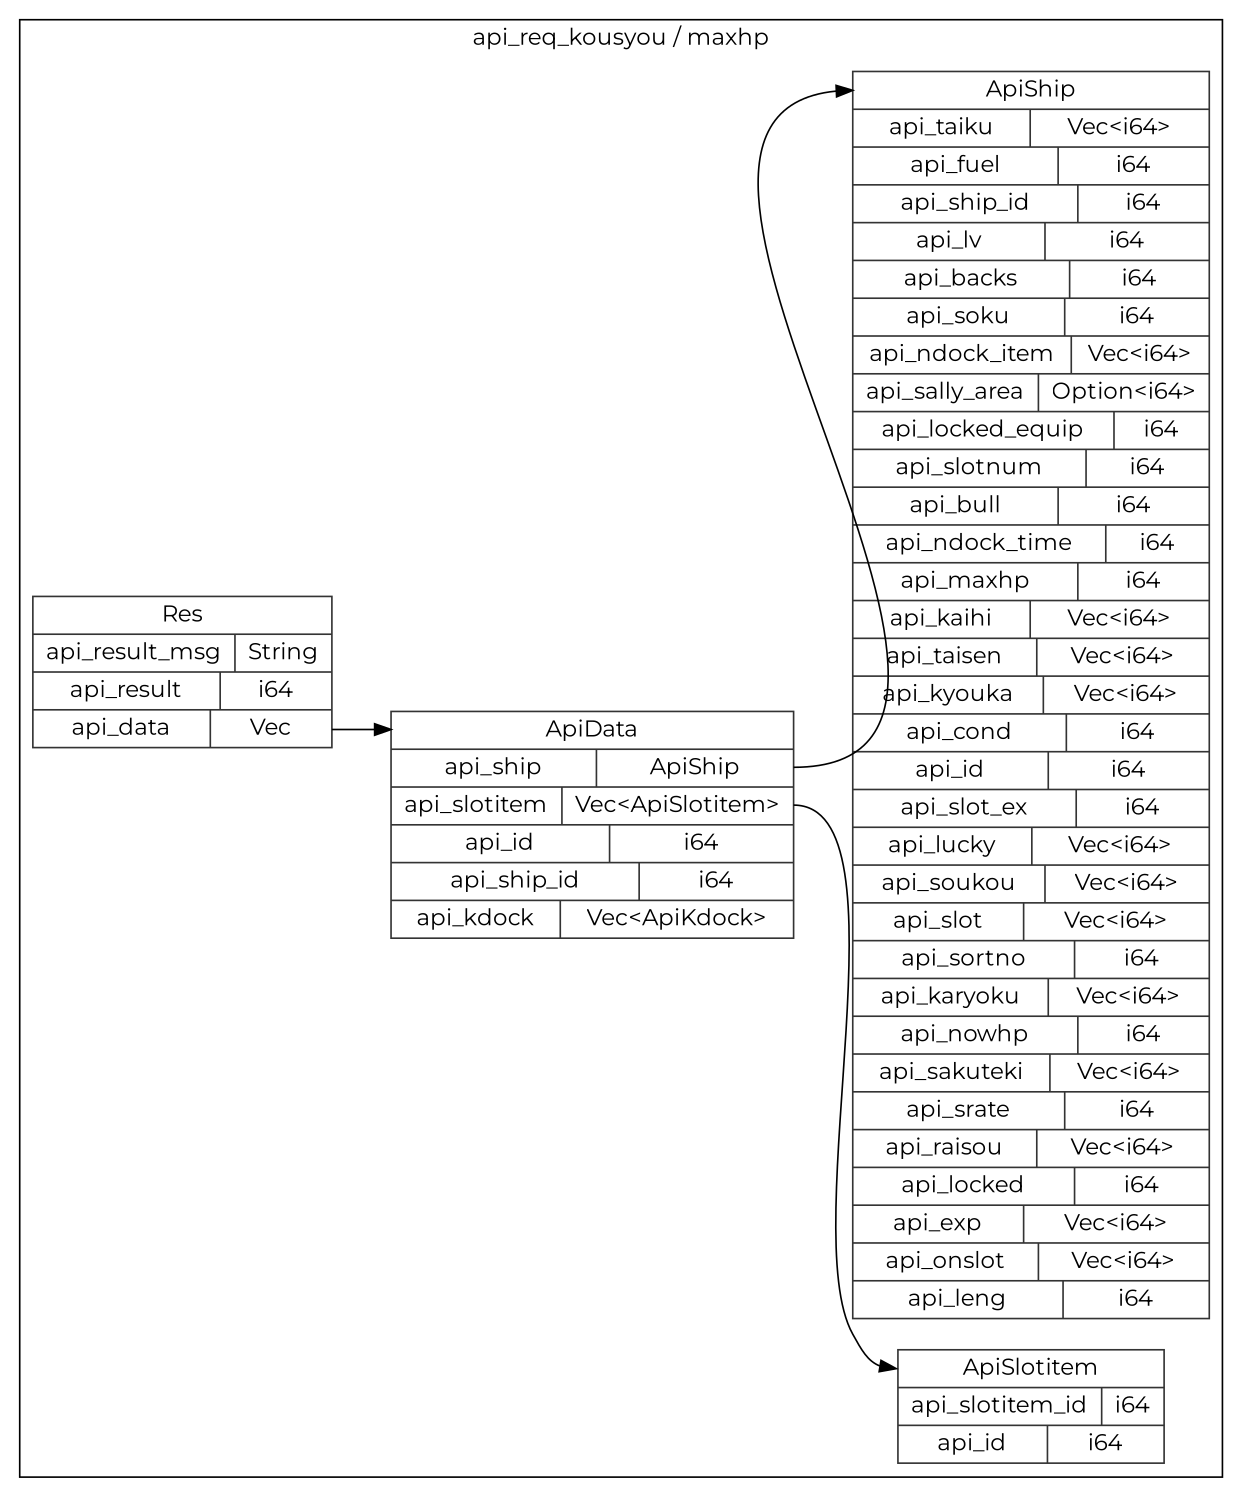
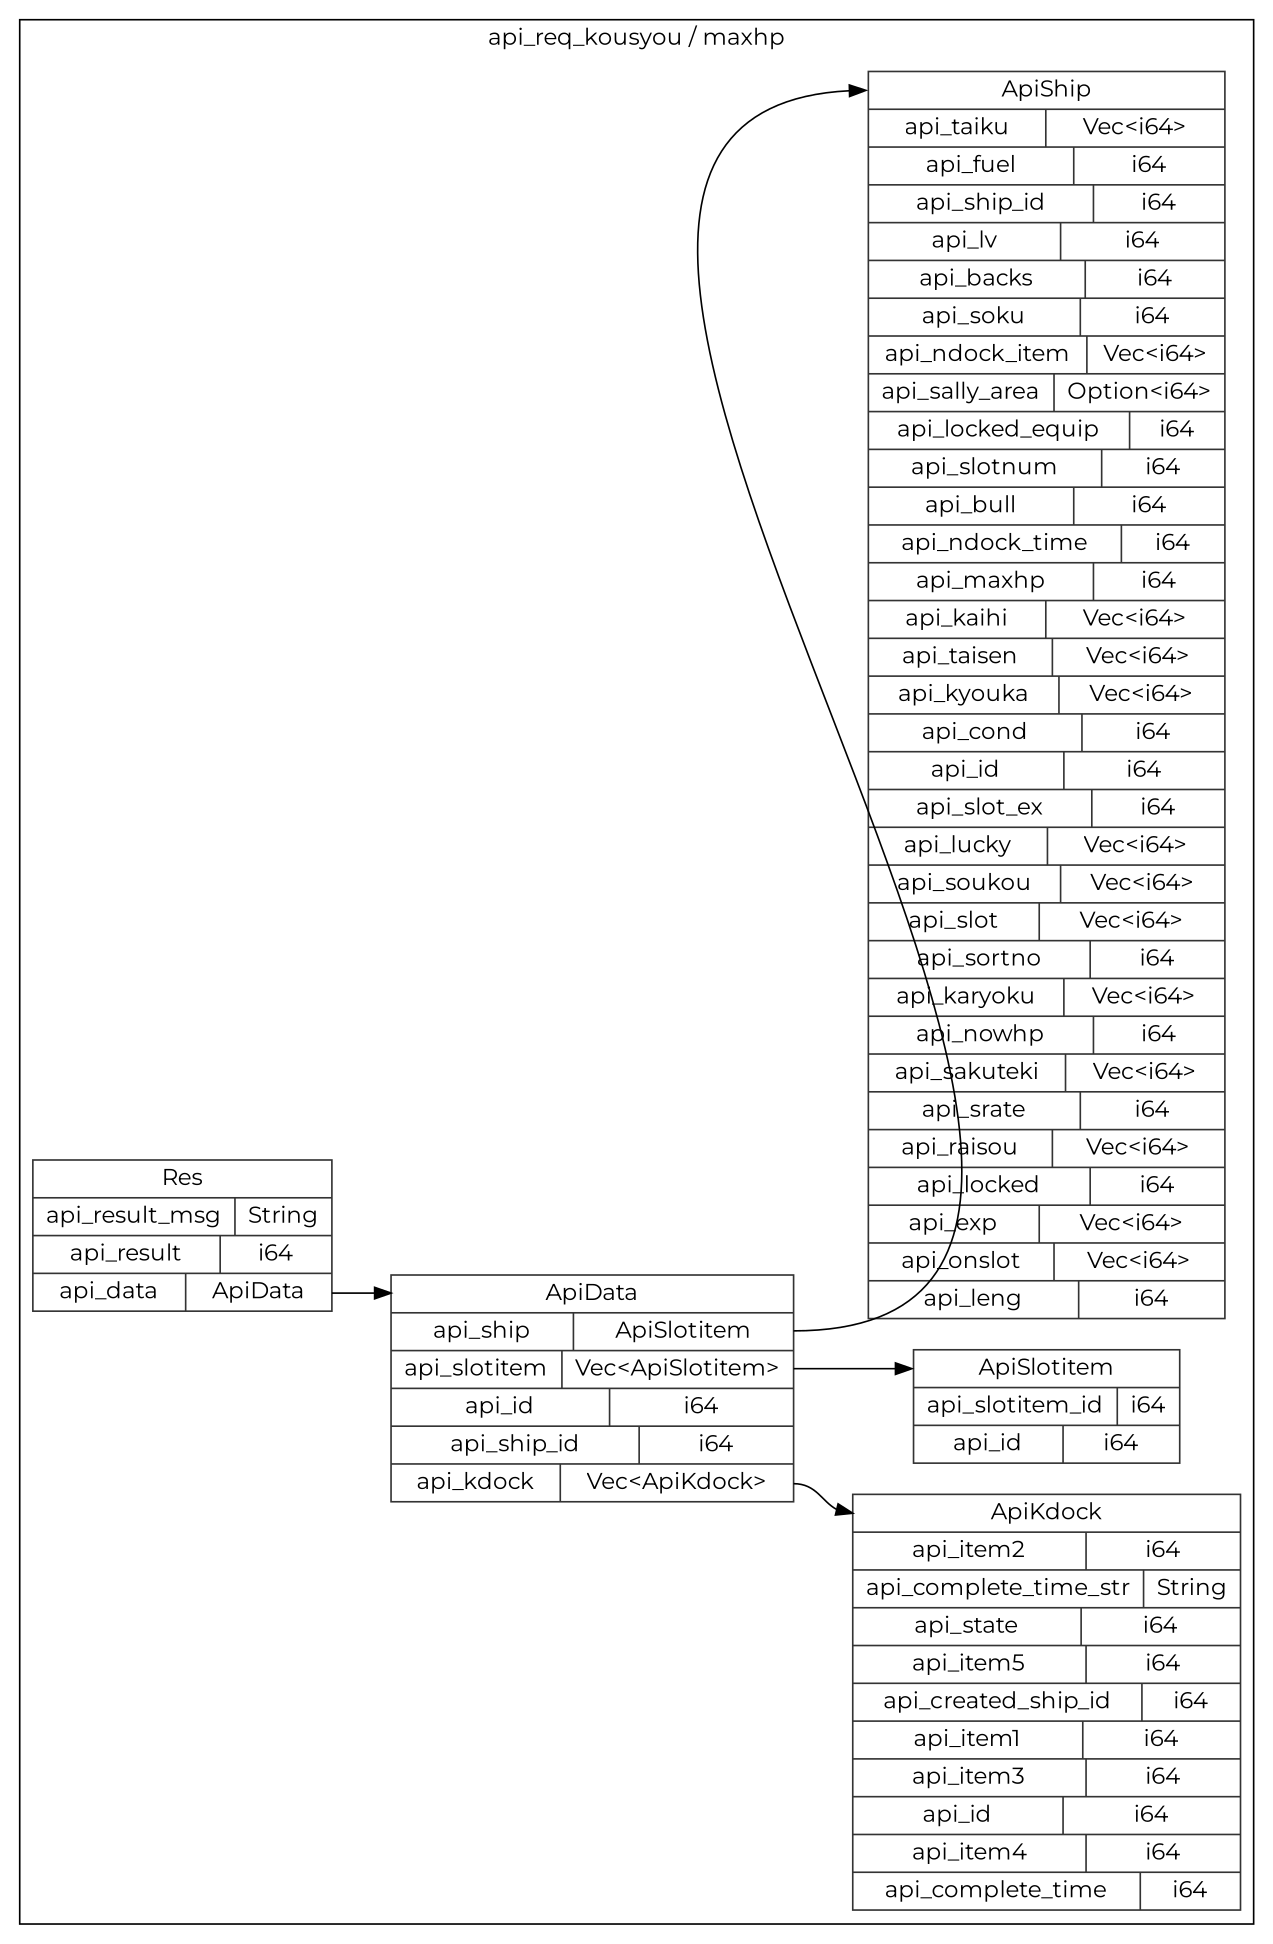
(271, 728) -> (259, 1291)
(695, 767) -> (684, 1331)
none -> (1047, 1702)
